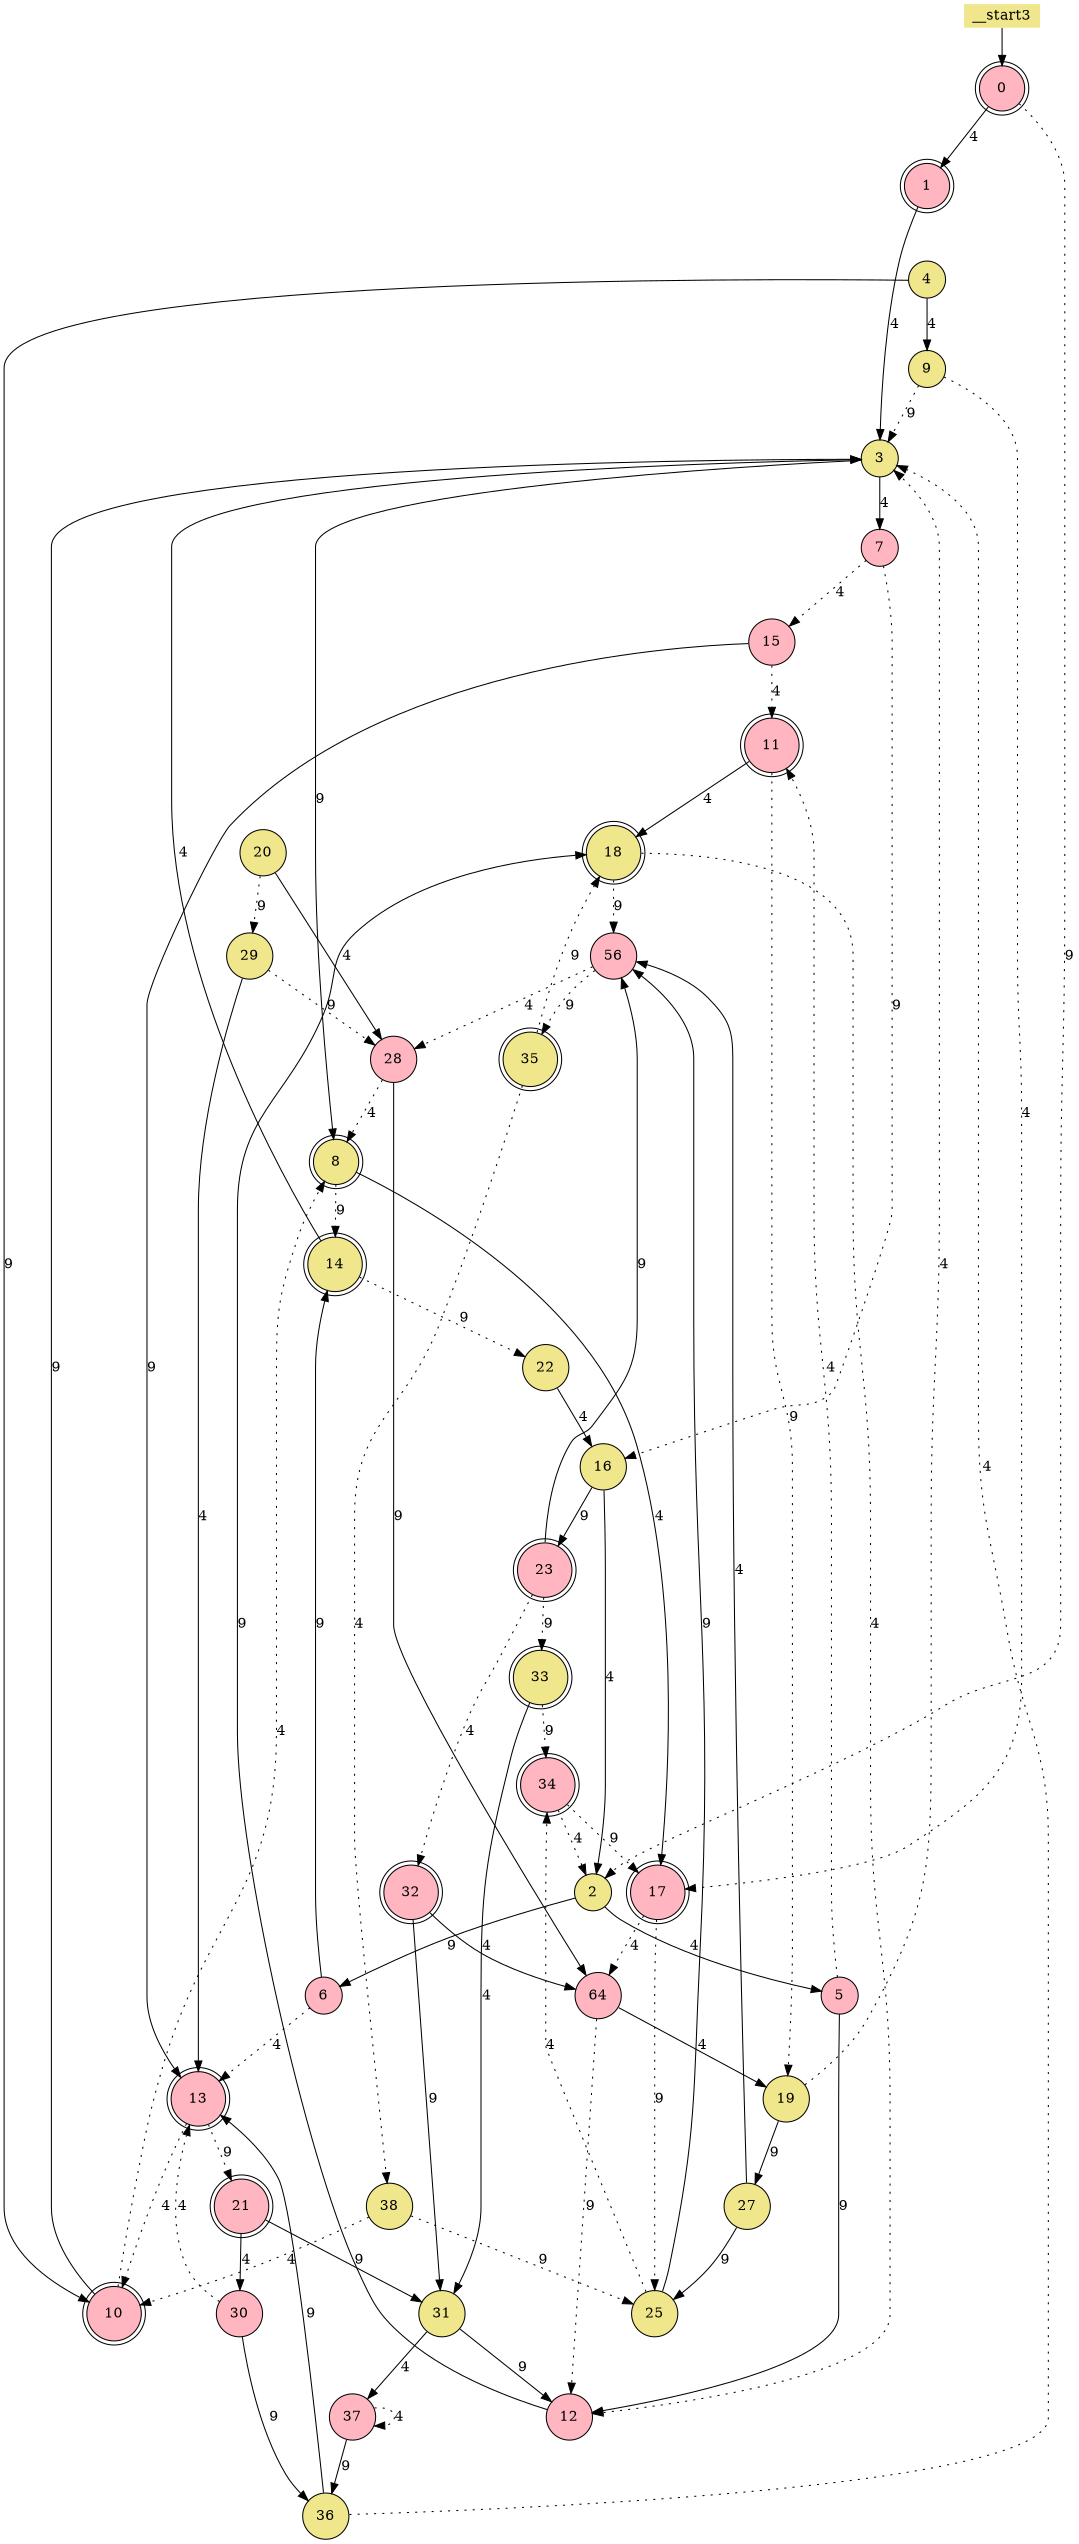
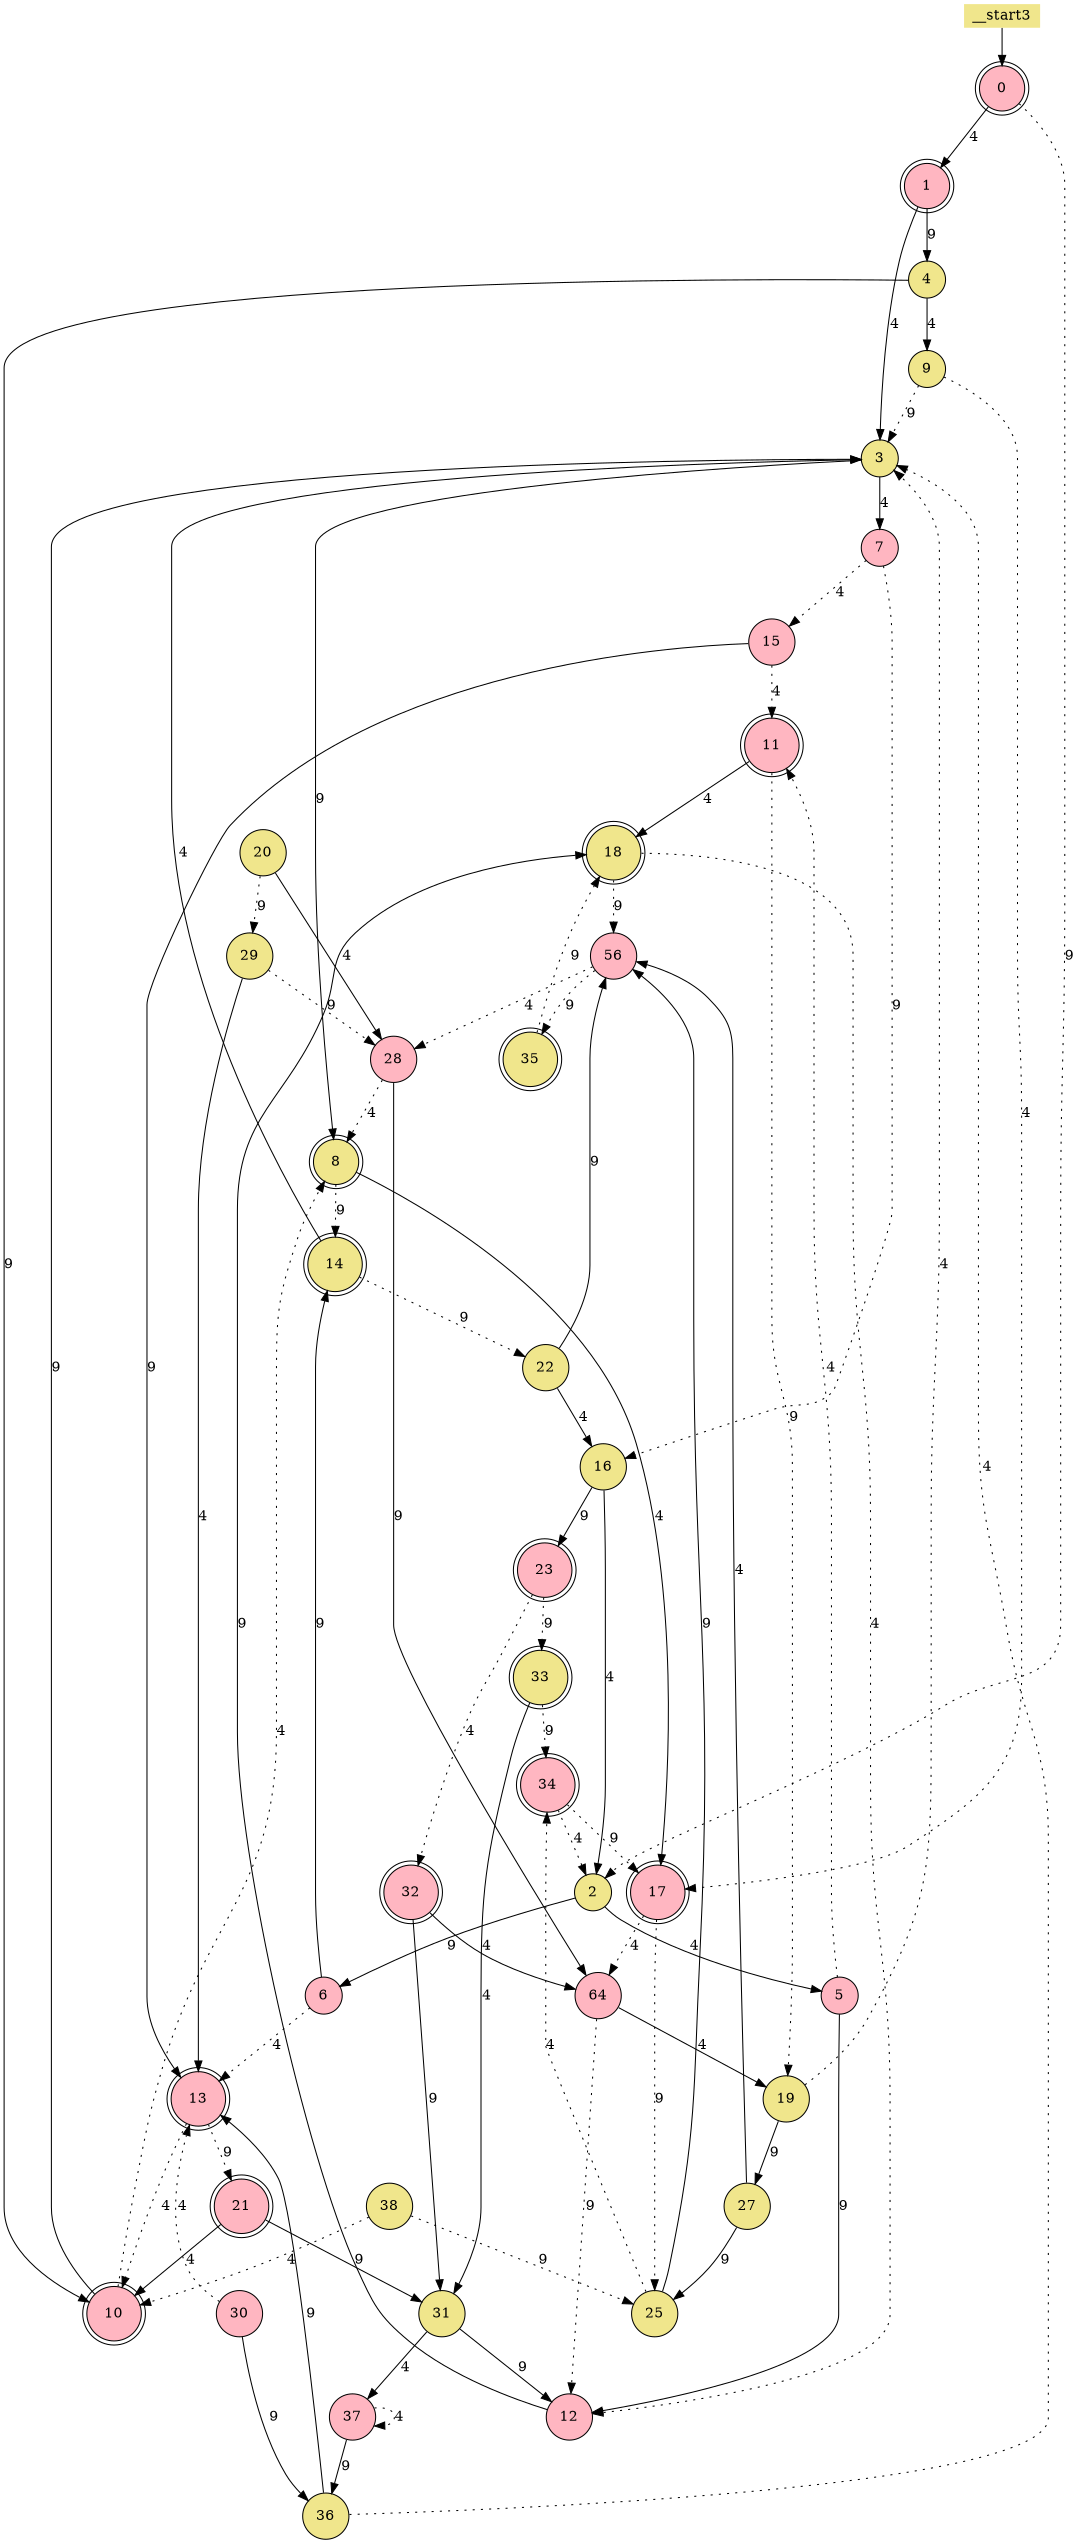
none -> (927, 230)
(637, 1278) -> (590, 1171)
(355, 1612) -> none
(241, 2257) -> (176, 2262)
